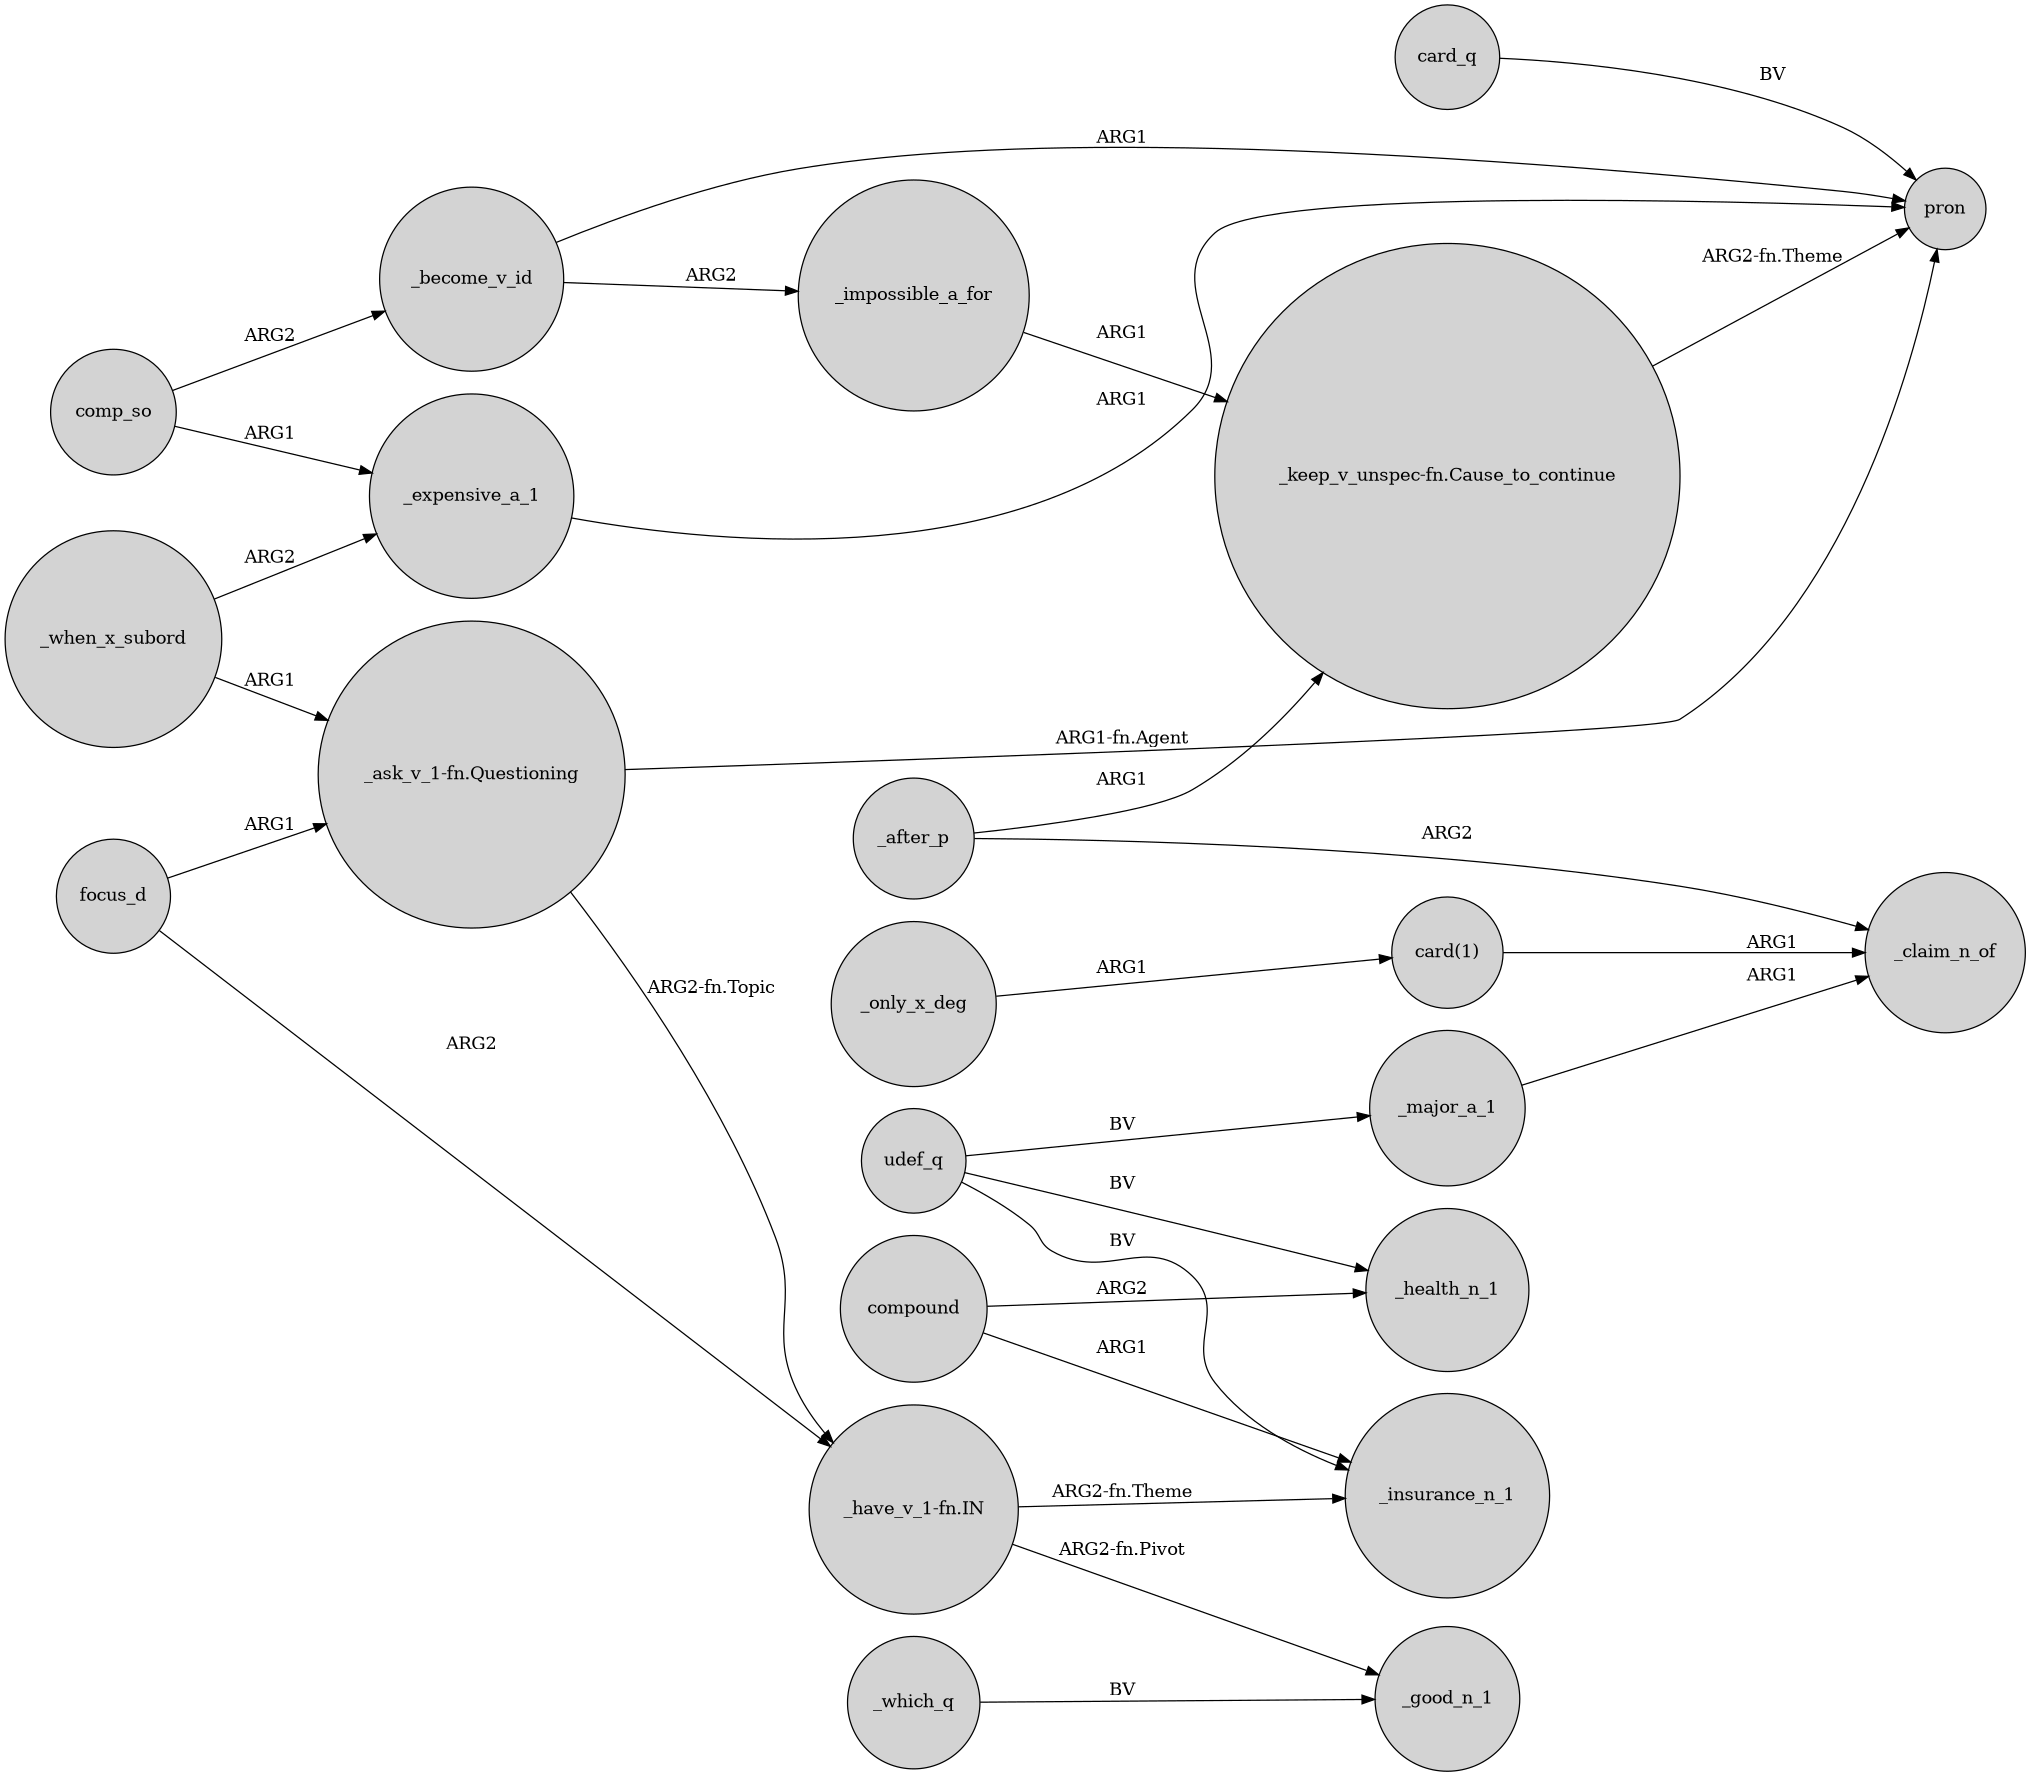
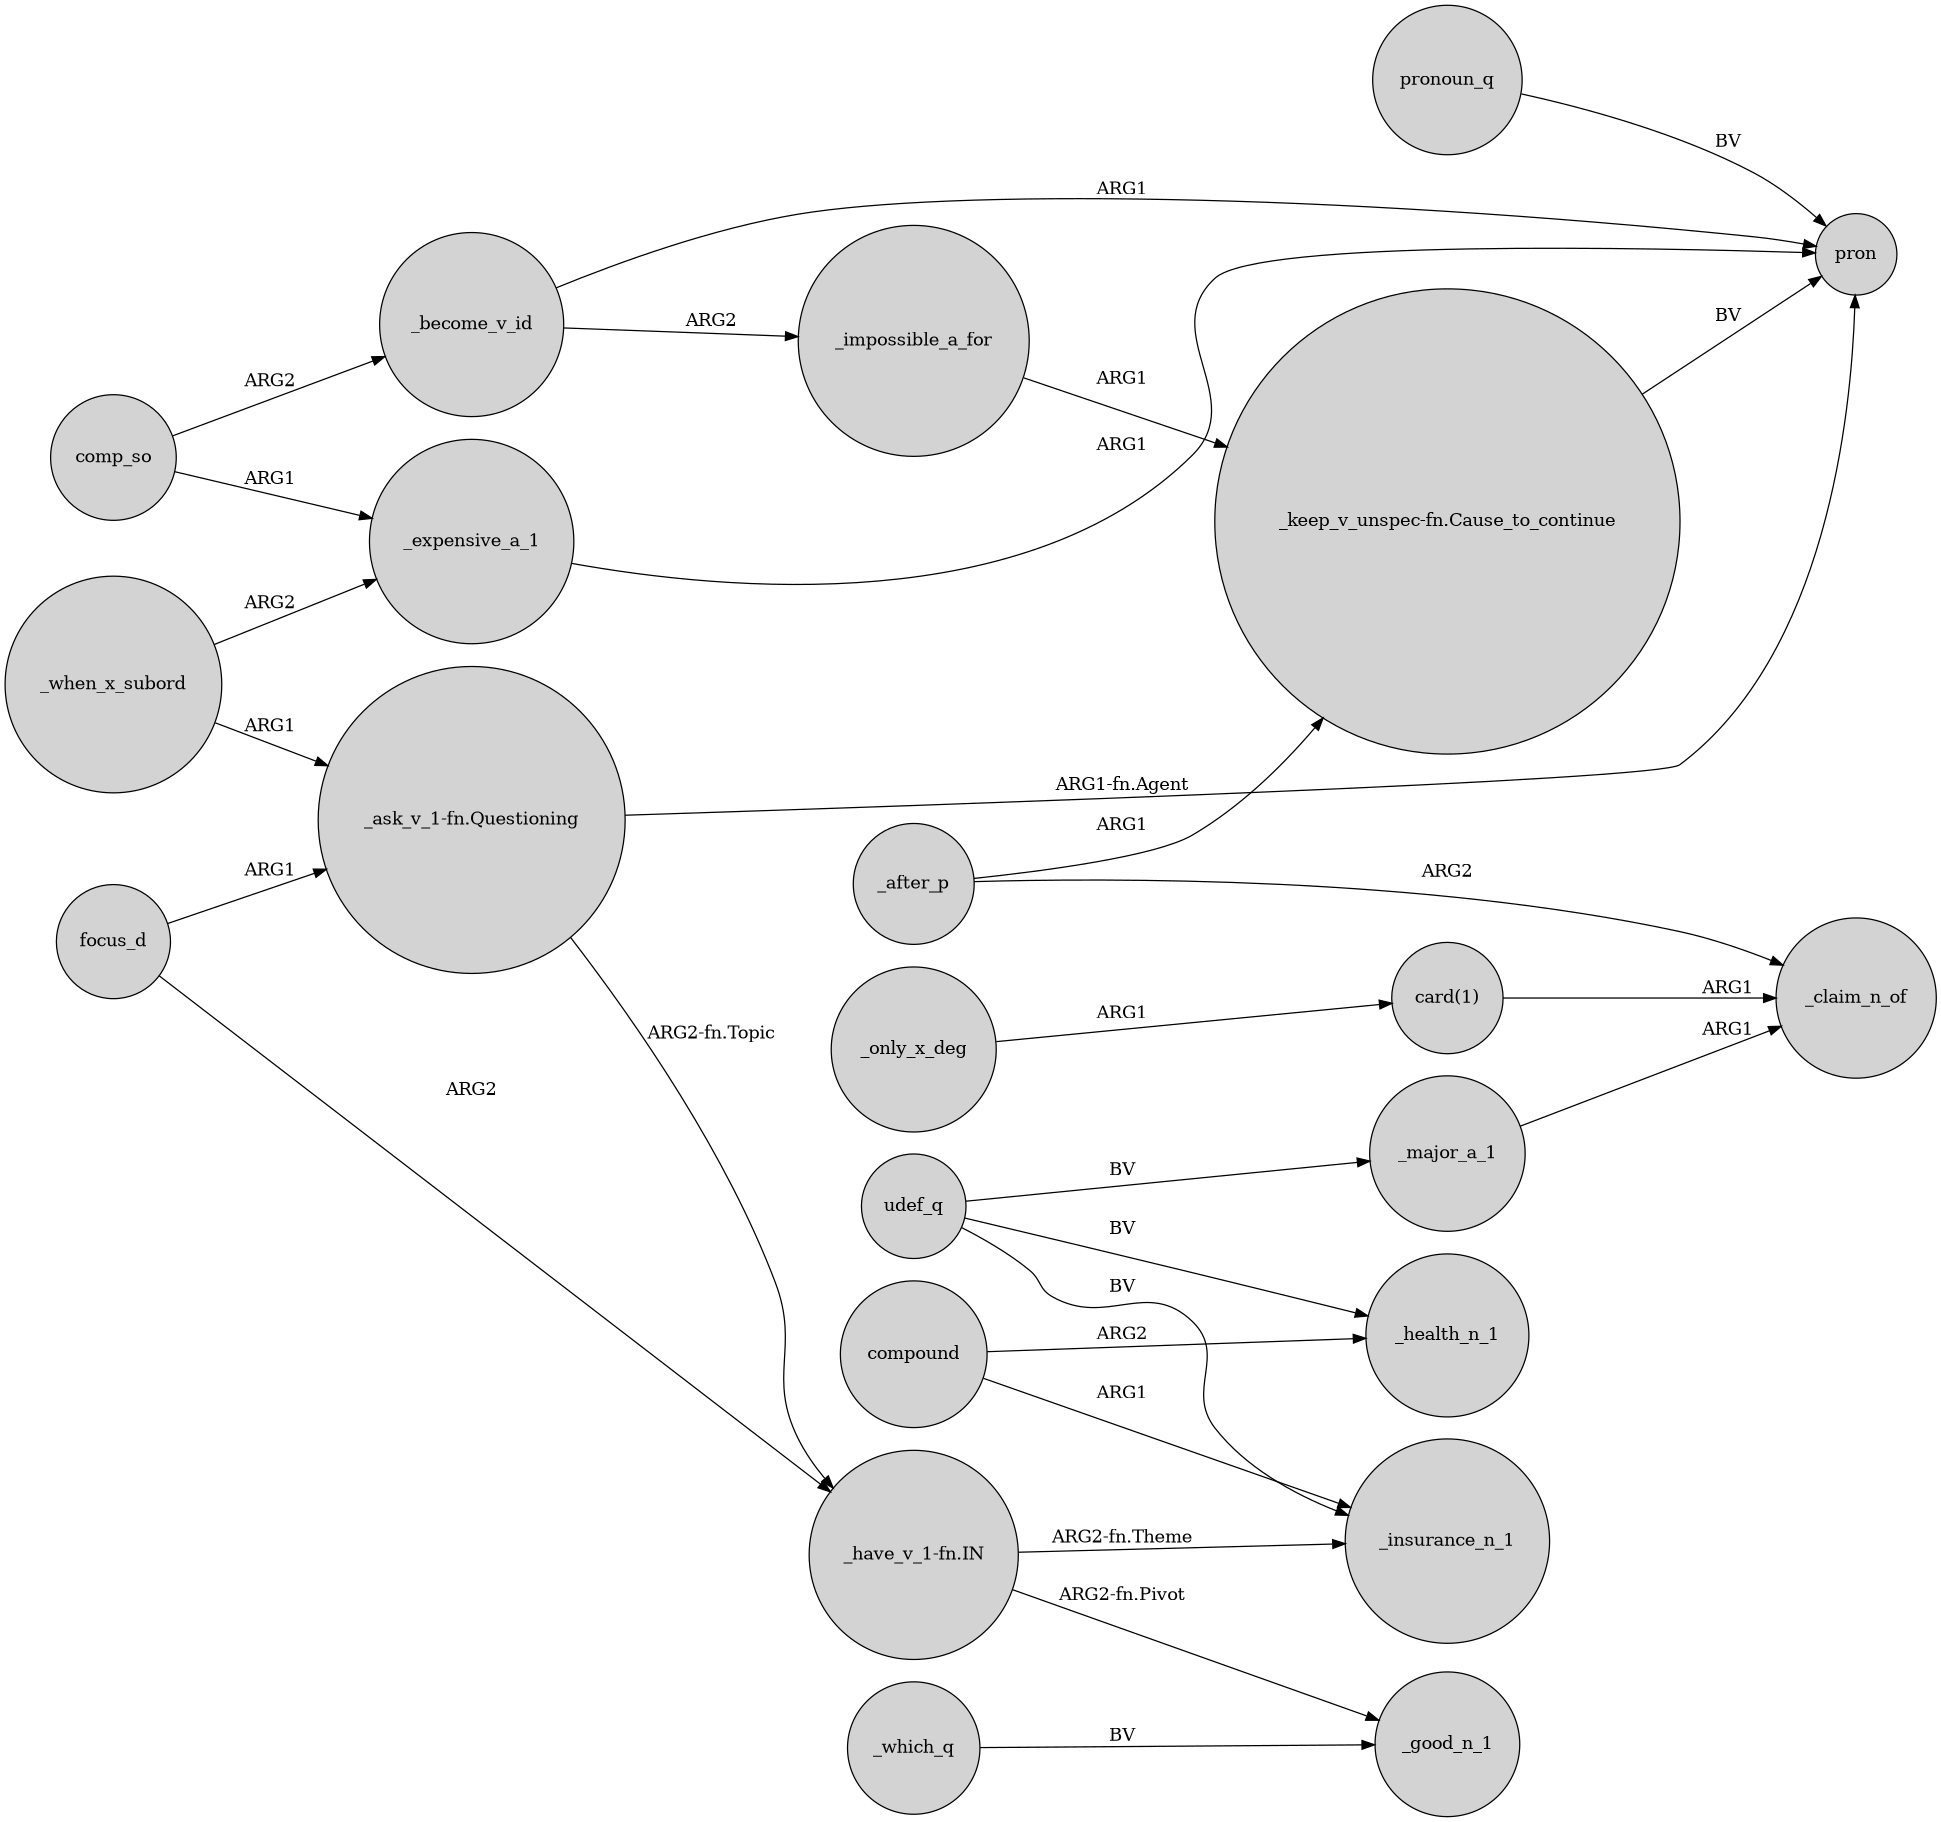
(1447, 57) -> (1447, 80)
(1773, 257) -> (1728, 316)
